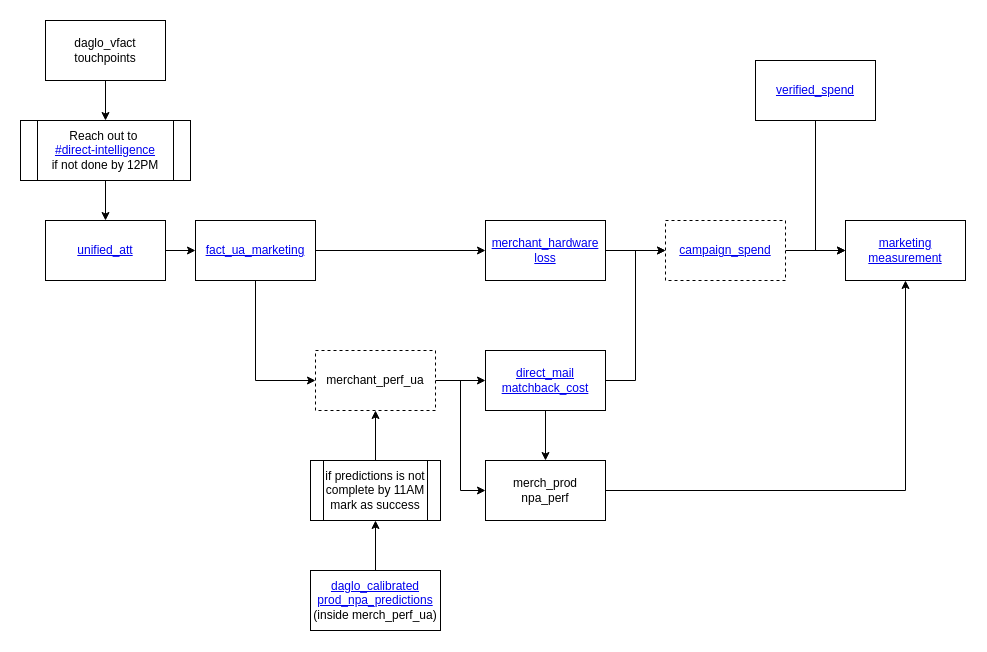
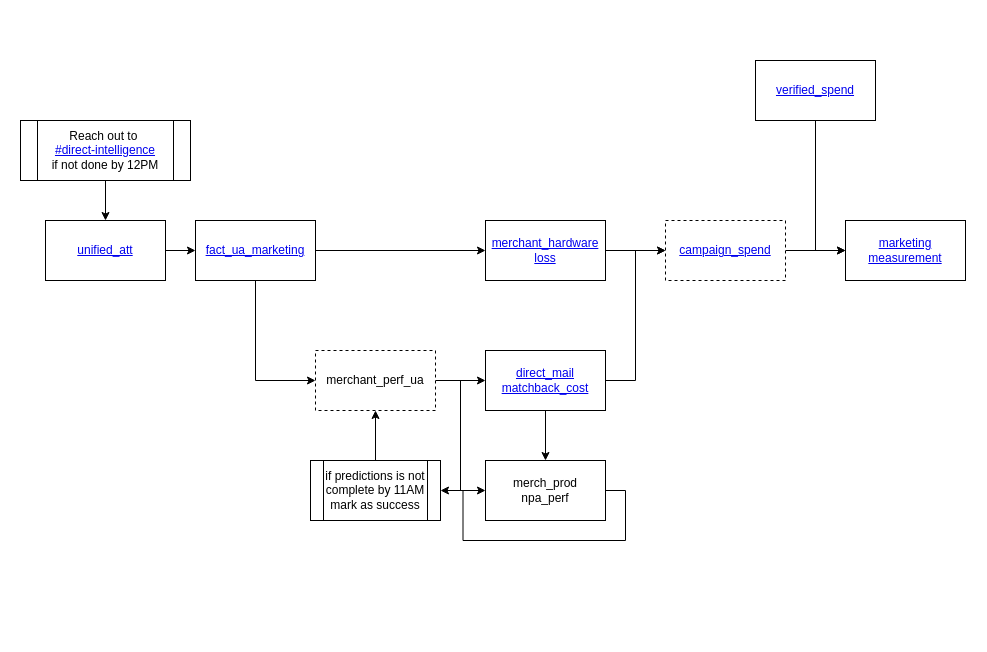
(106, 51) -> none
(106, 97) -> none
(866, 491) -> (537, 541)
(376, 549) -> none
(376, 601) -> none
